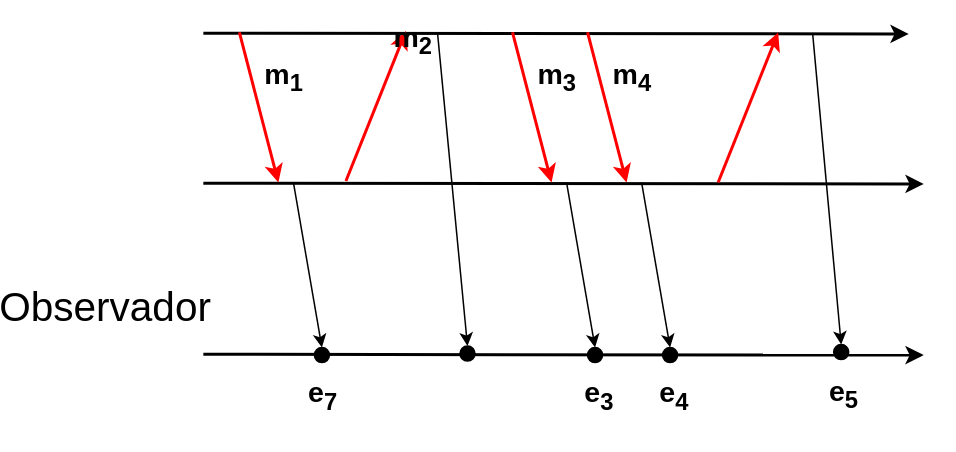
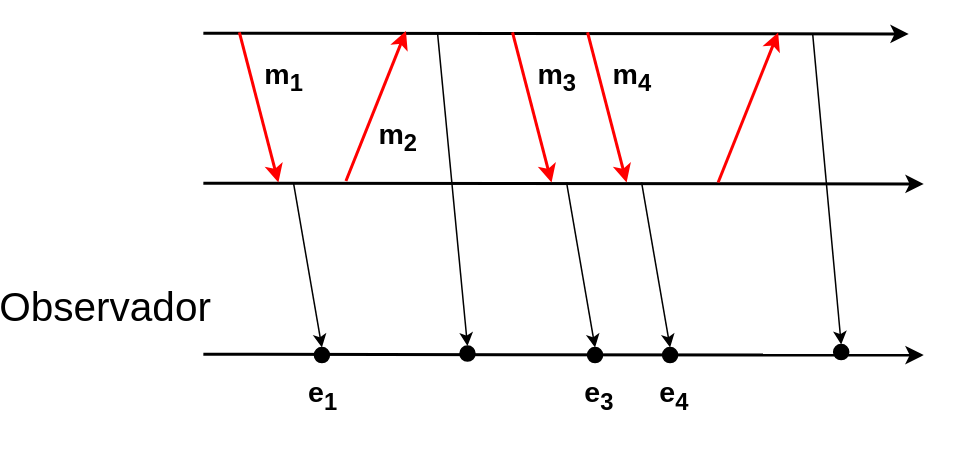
(413, 41) -> (398, 139)
(844, 395) -> none
(323, 397) -> (323, 397)
